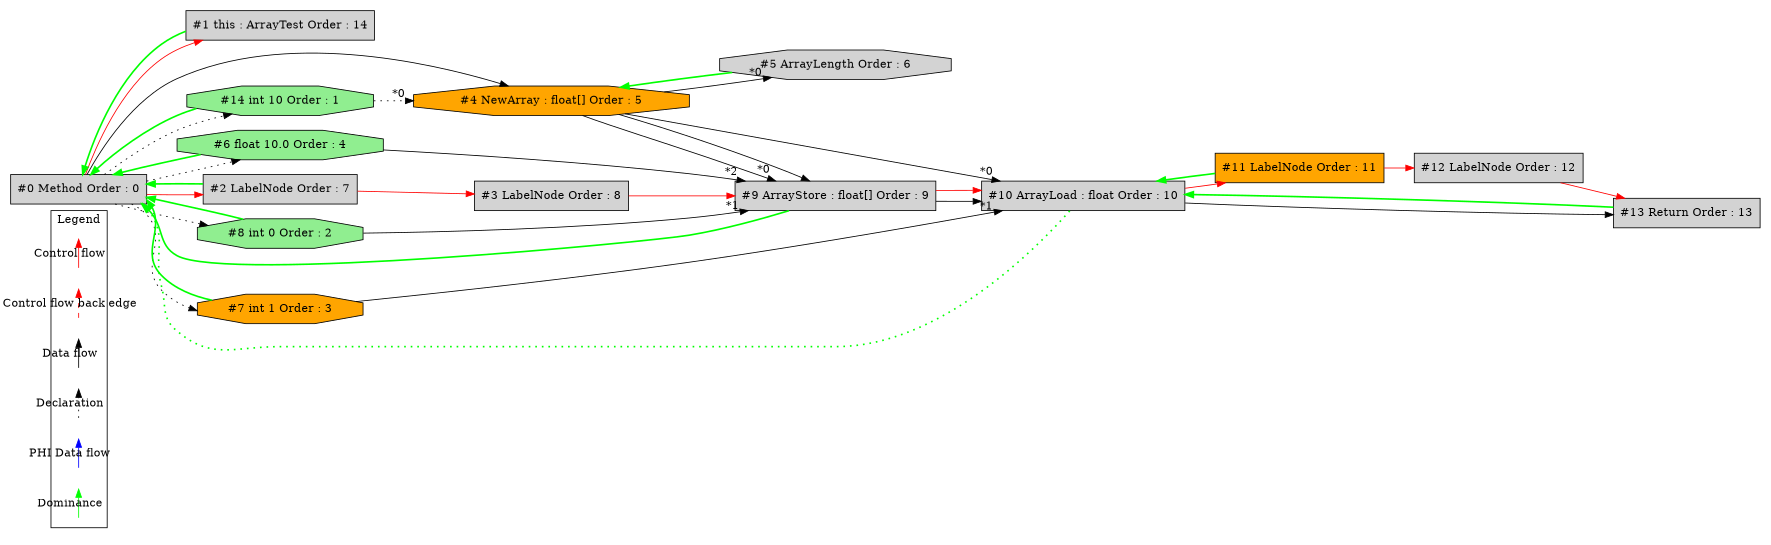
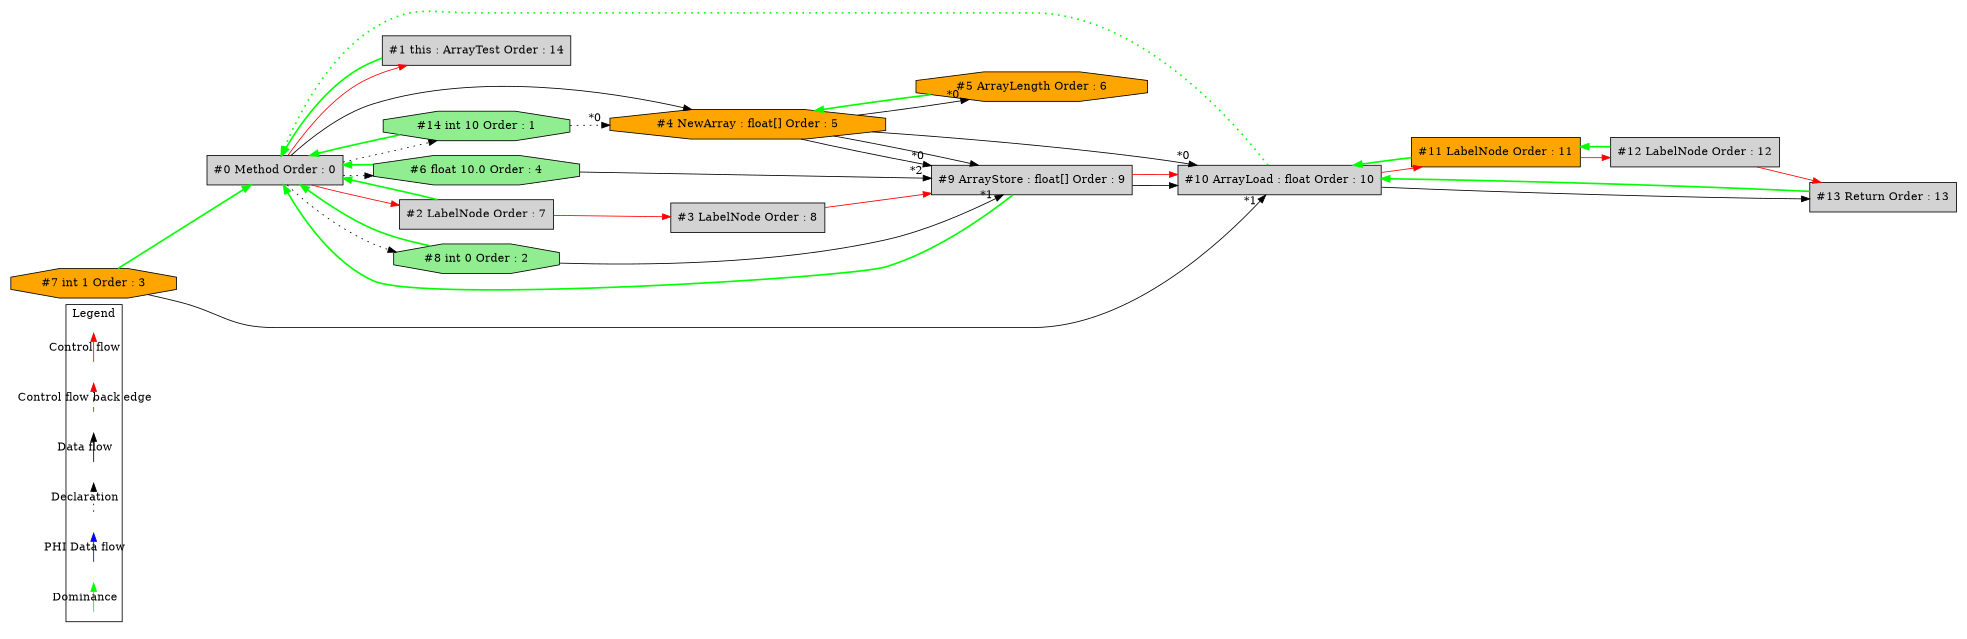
(835, 65) -> (1032, 87)
none -> (1600, 147)
(153, 273) -> none
